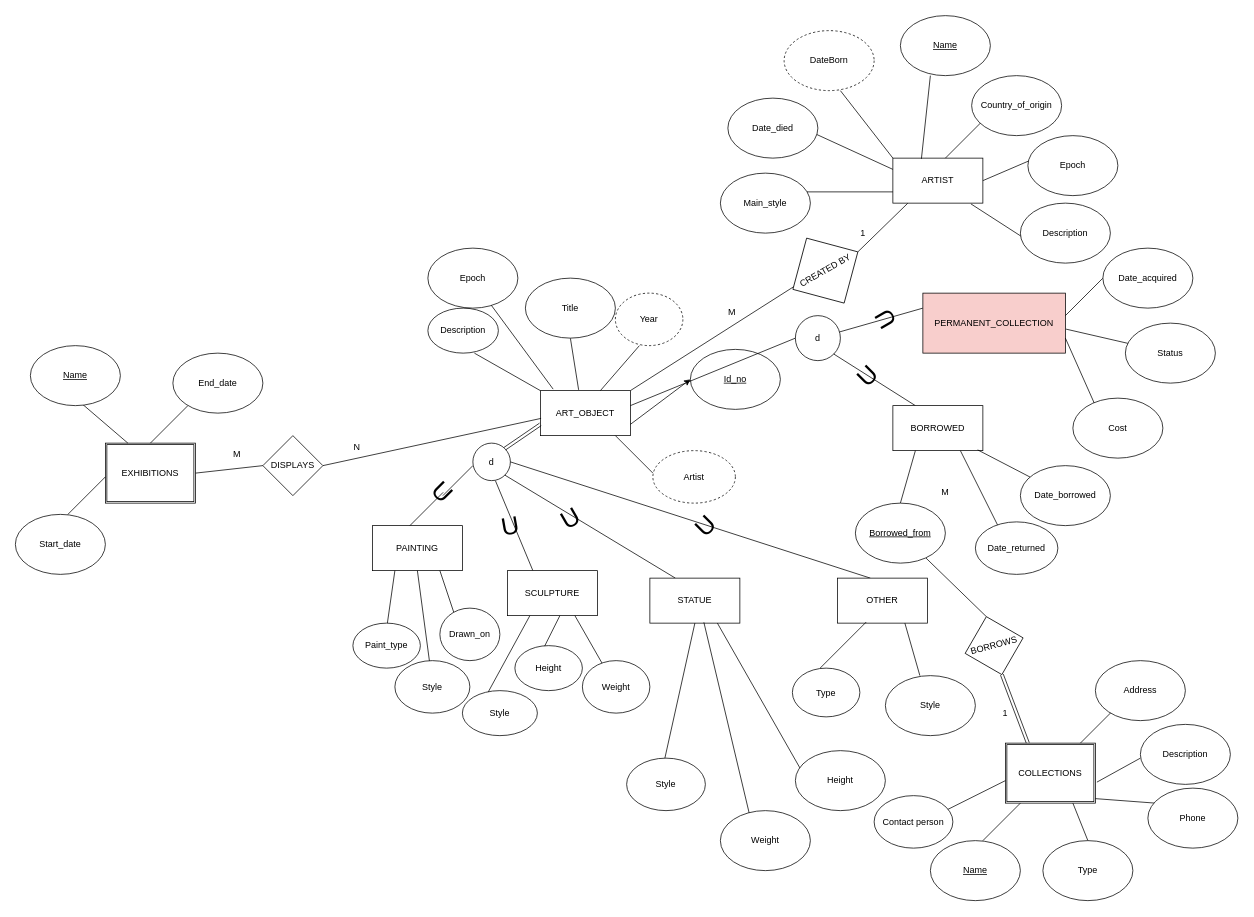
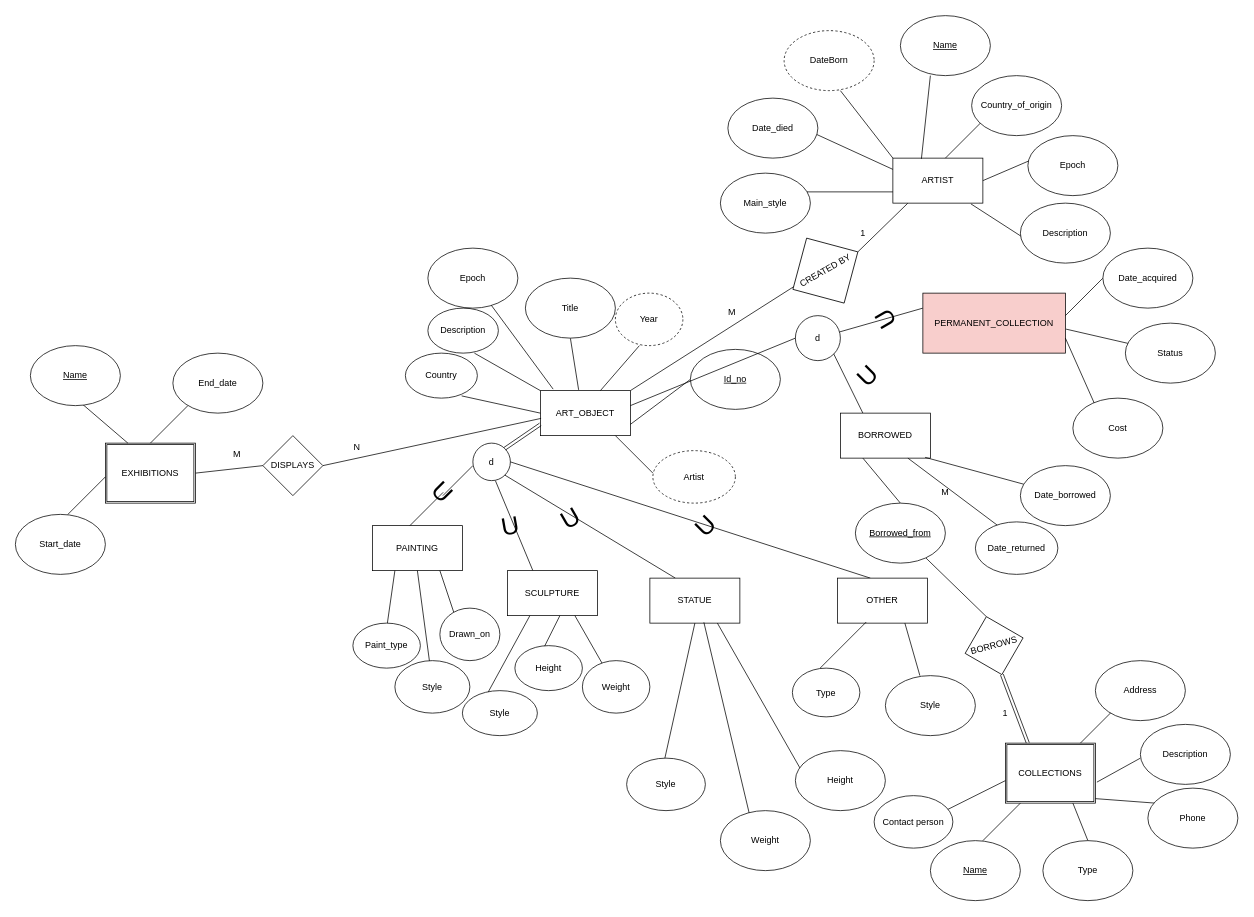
none -> (441, 375)
(684, 384) -> (690, 379)
none -> (501, 404)
(938, 428) -> (885, 435)
